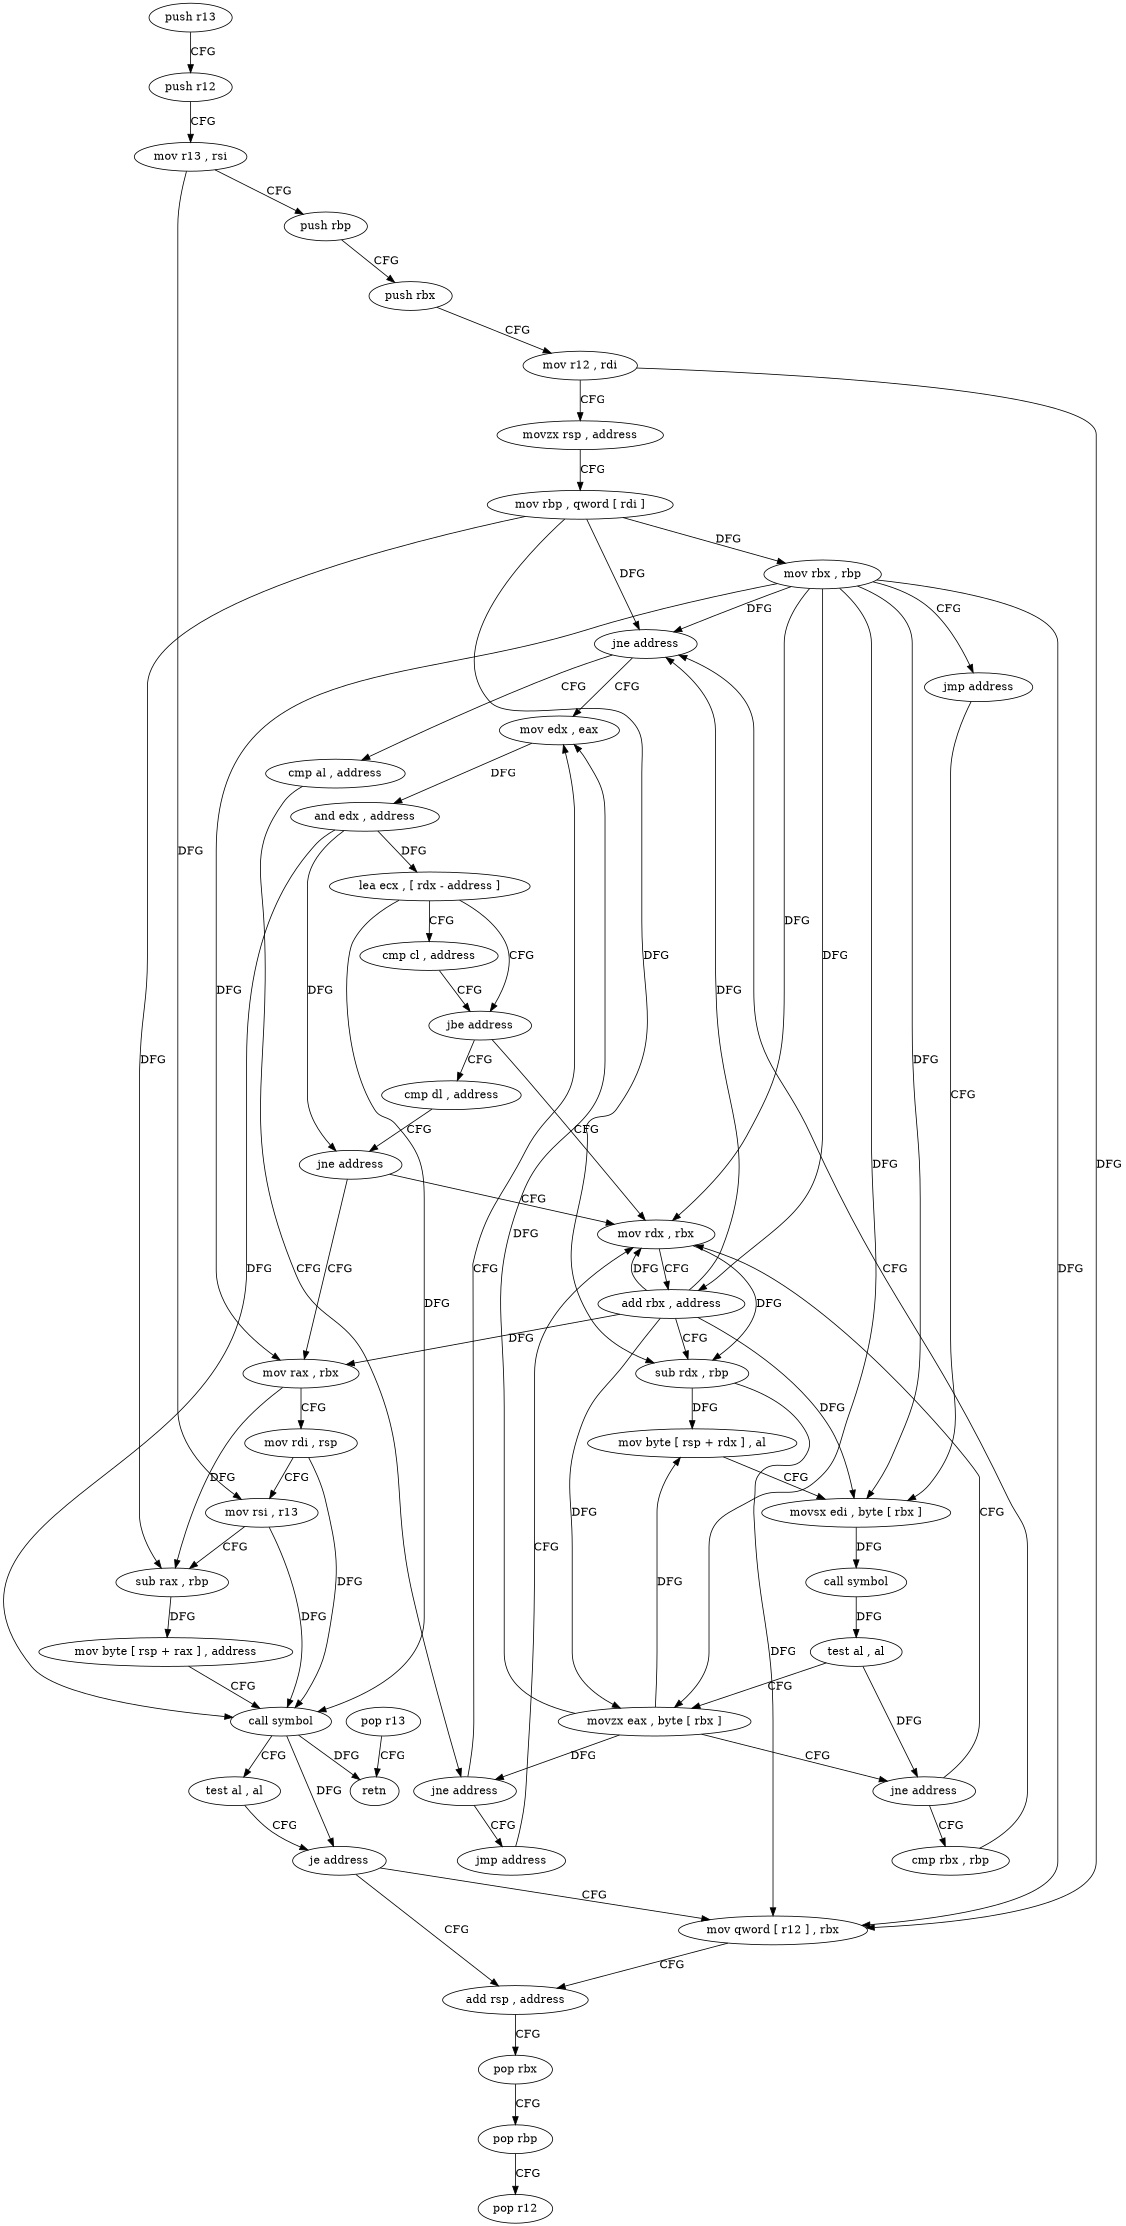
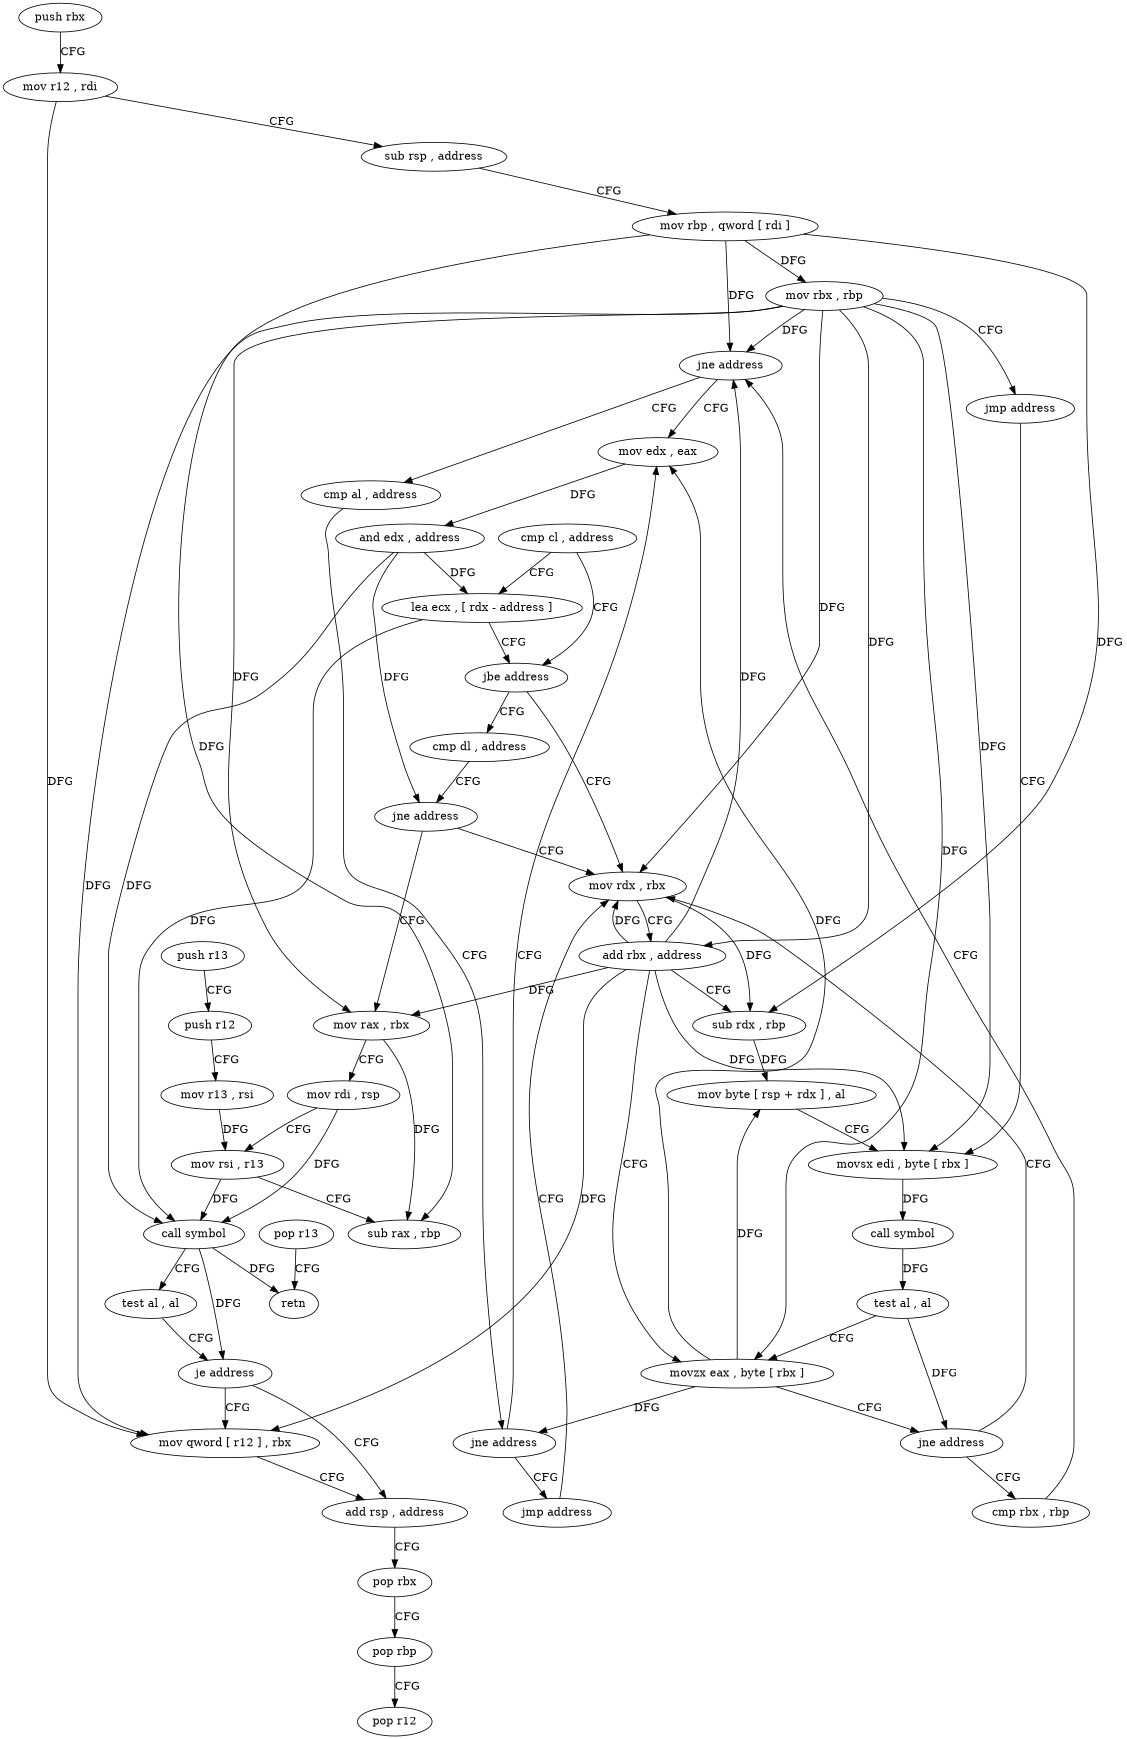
(326, 226) -> none
(580, 435) -> (434, 157)
(429, 917) -> (528, 571)
(585, 1513) -> (636, 1165)
(763, 1607) -> (558, 1252)
(166, 1652) -> none
